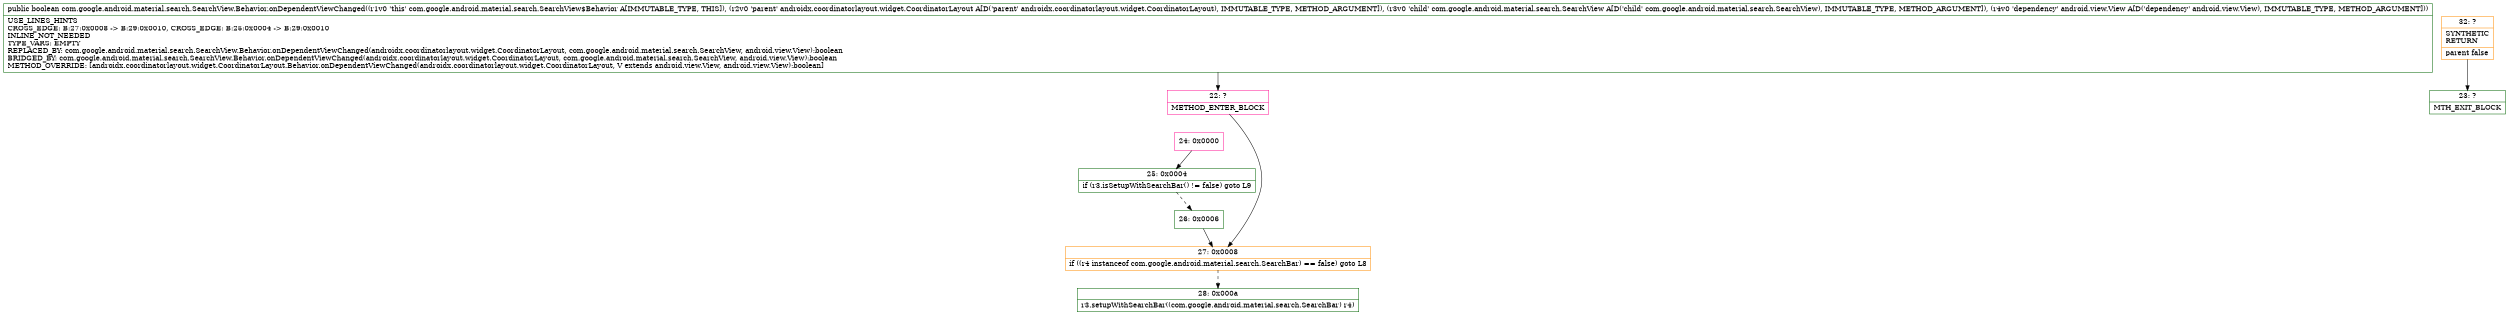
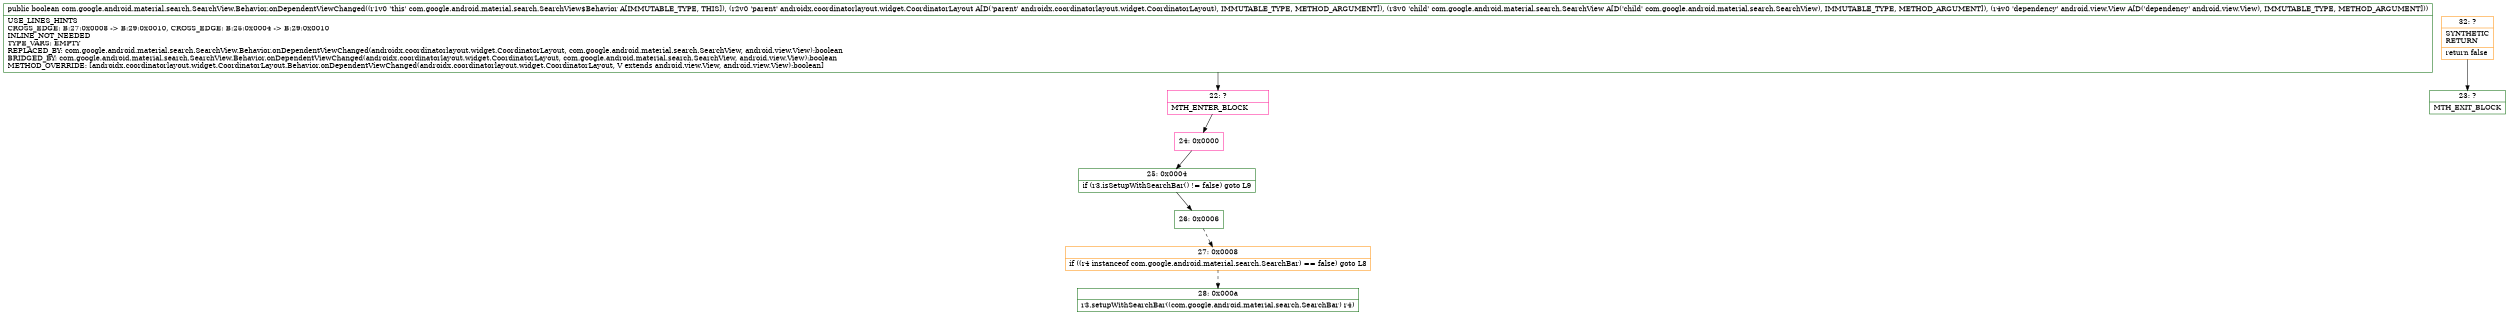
(2467, 53) -> (2467, 53)
(1218, 108) -> (1210, 108)
(1262, 178) -> (1209, 121)
(1182, 199) -> (1182, 199)
(1207, 236) -> (1207, 236)
